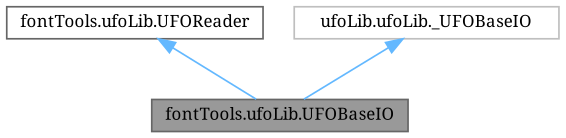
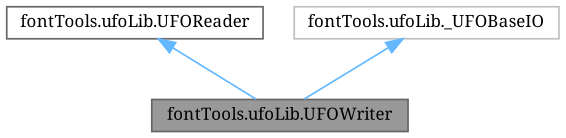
(427, 23) -> (427, 23)
(280, 115) -> (280, 115)
